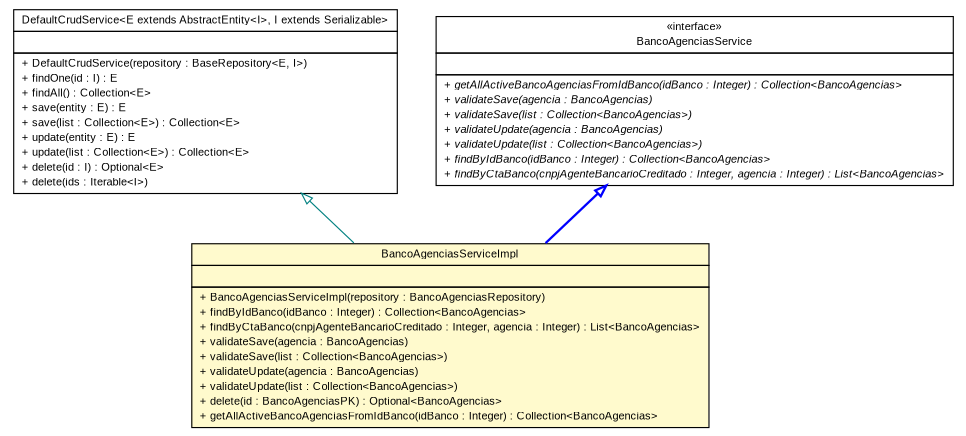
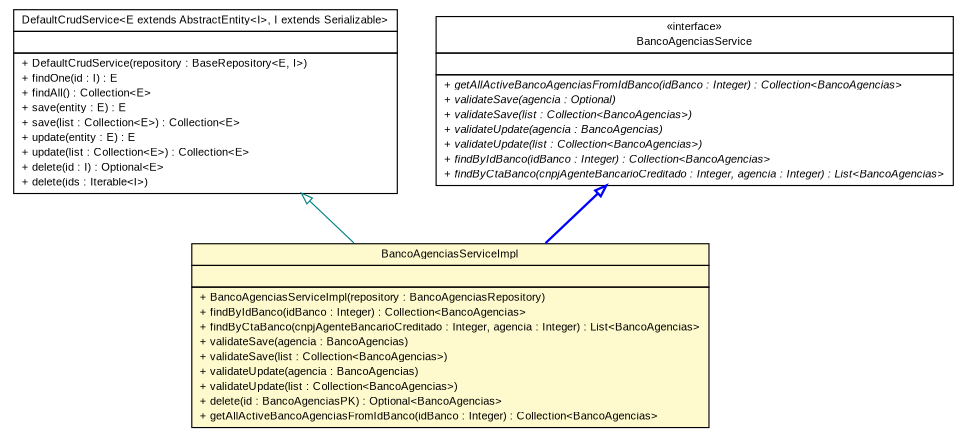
(549, 100) -> (530, 100)
